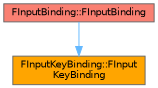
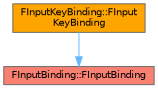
(79, 34) -> (79, 45)
